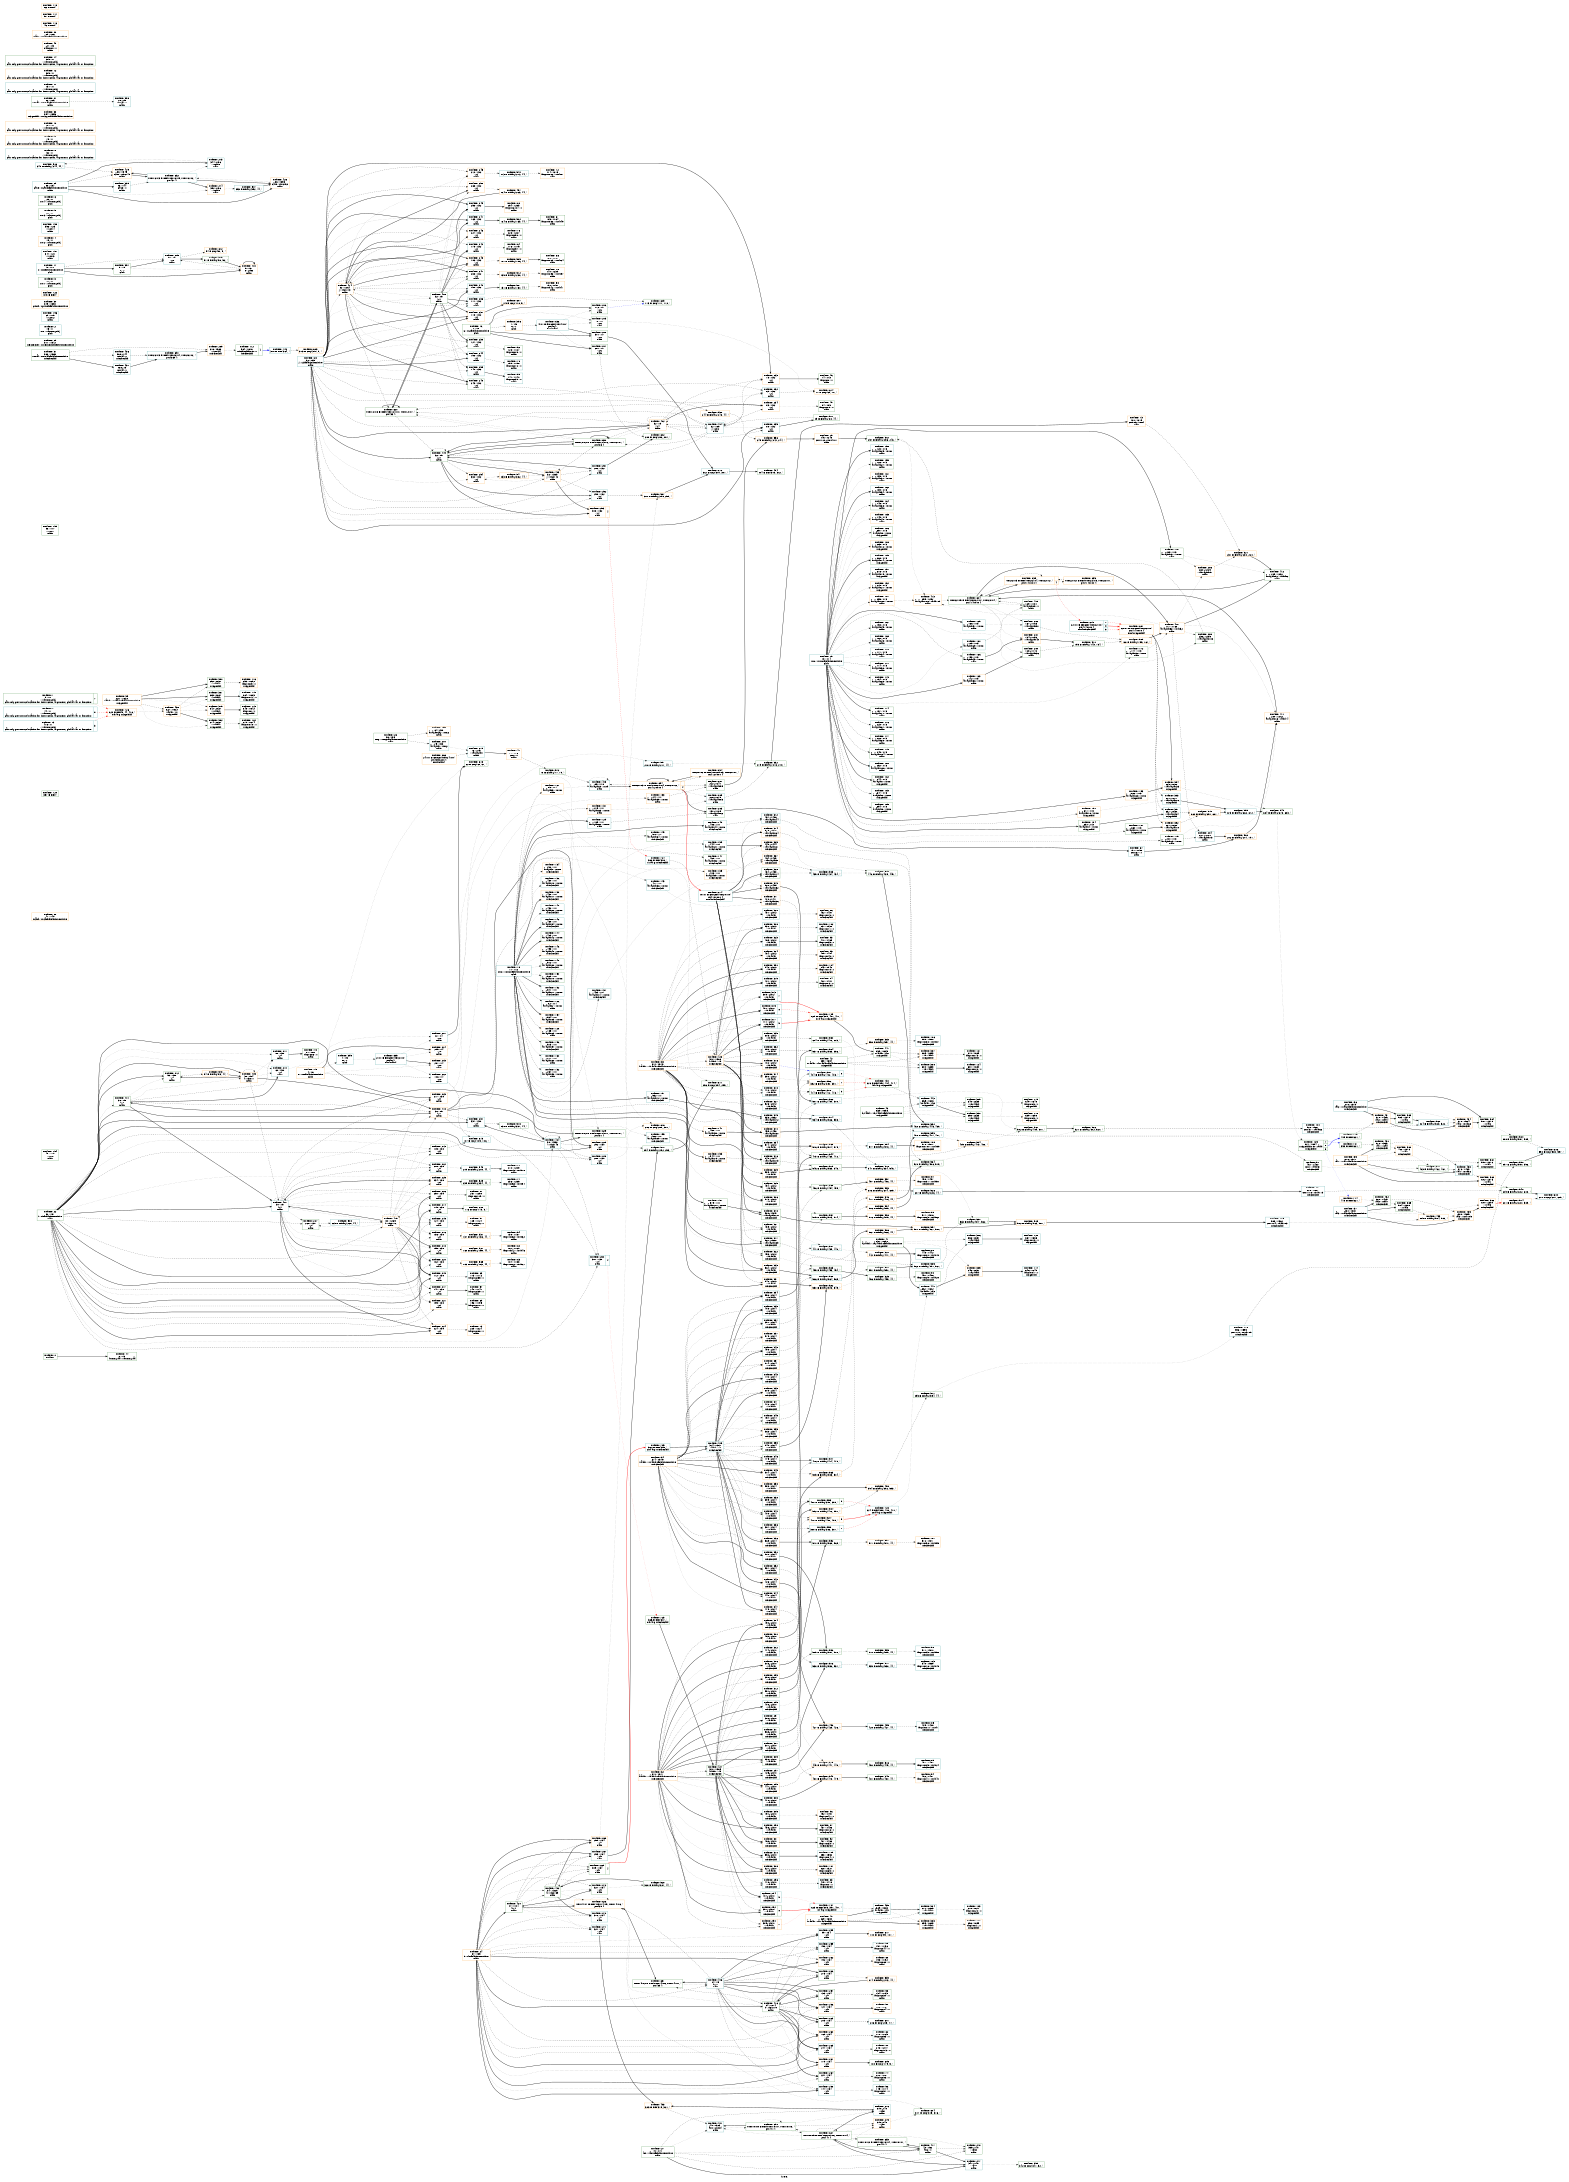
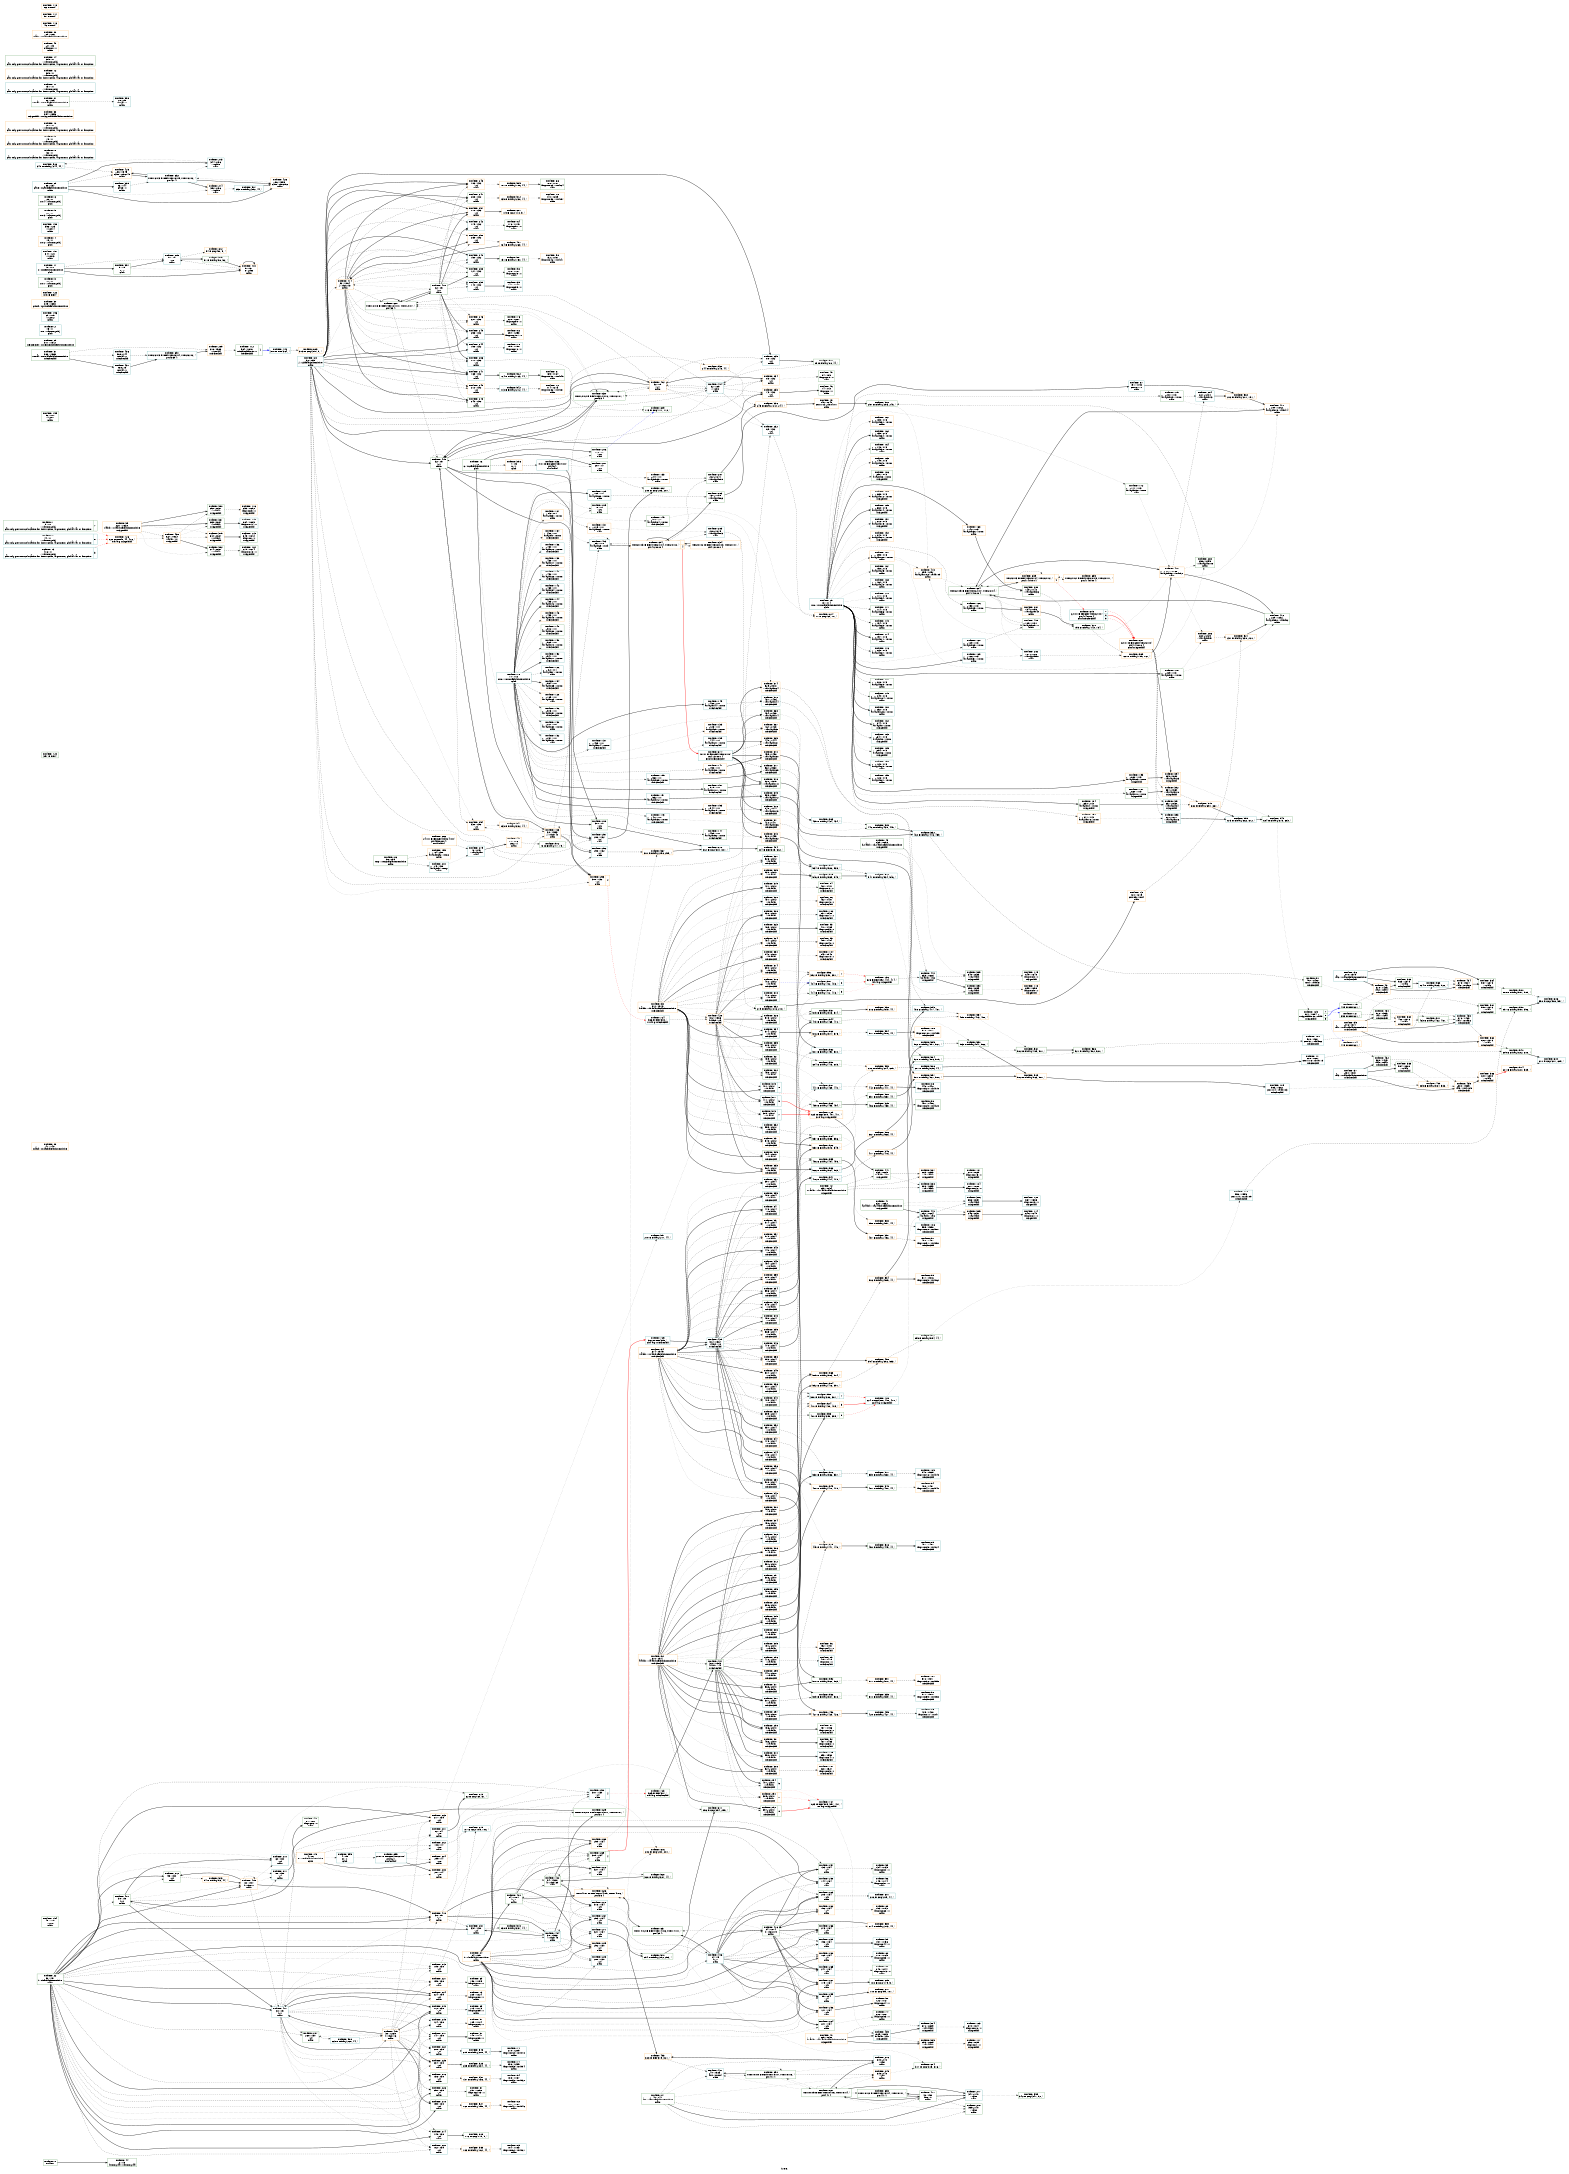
(905, 1216) -> (905, 1279)
none -> (685, 1256)
